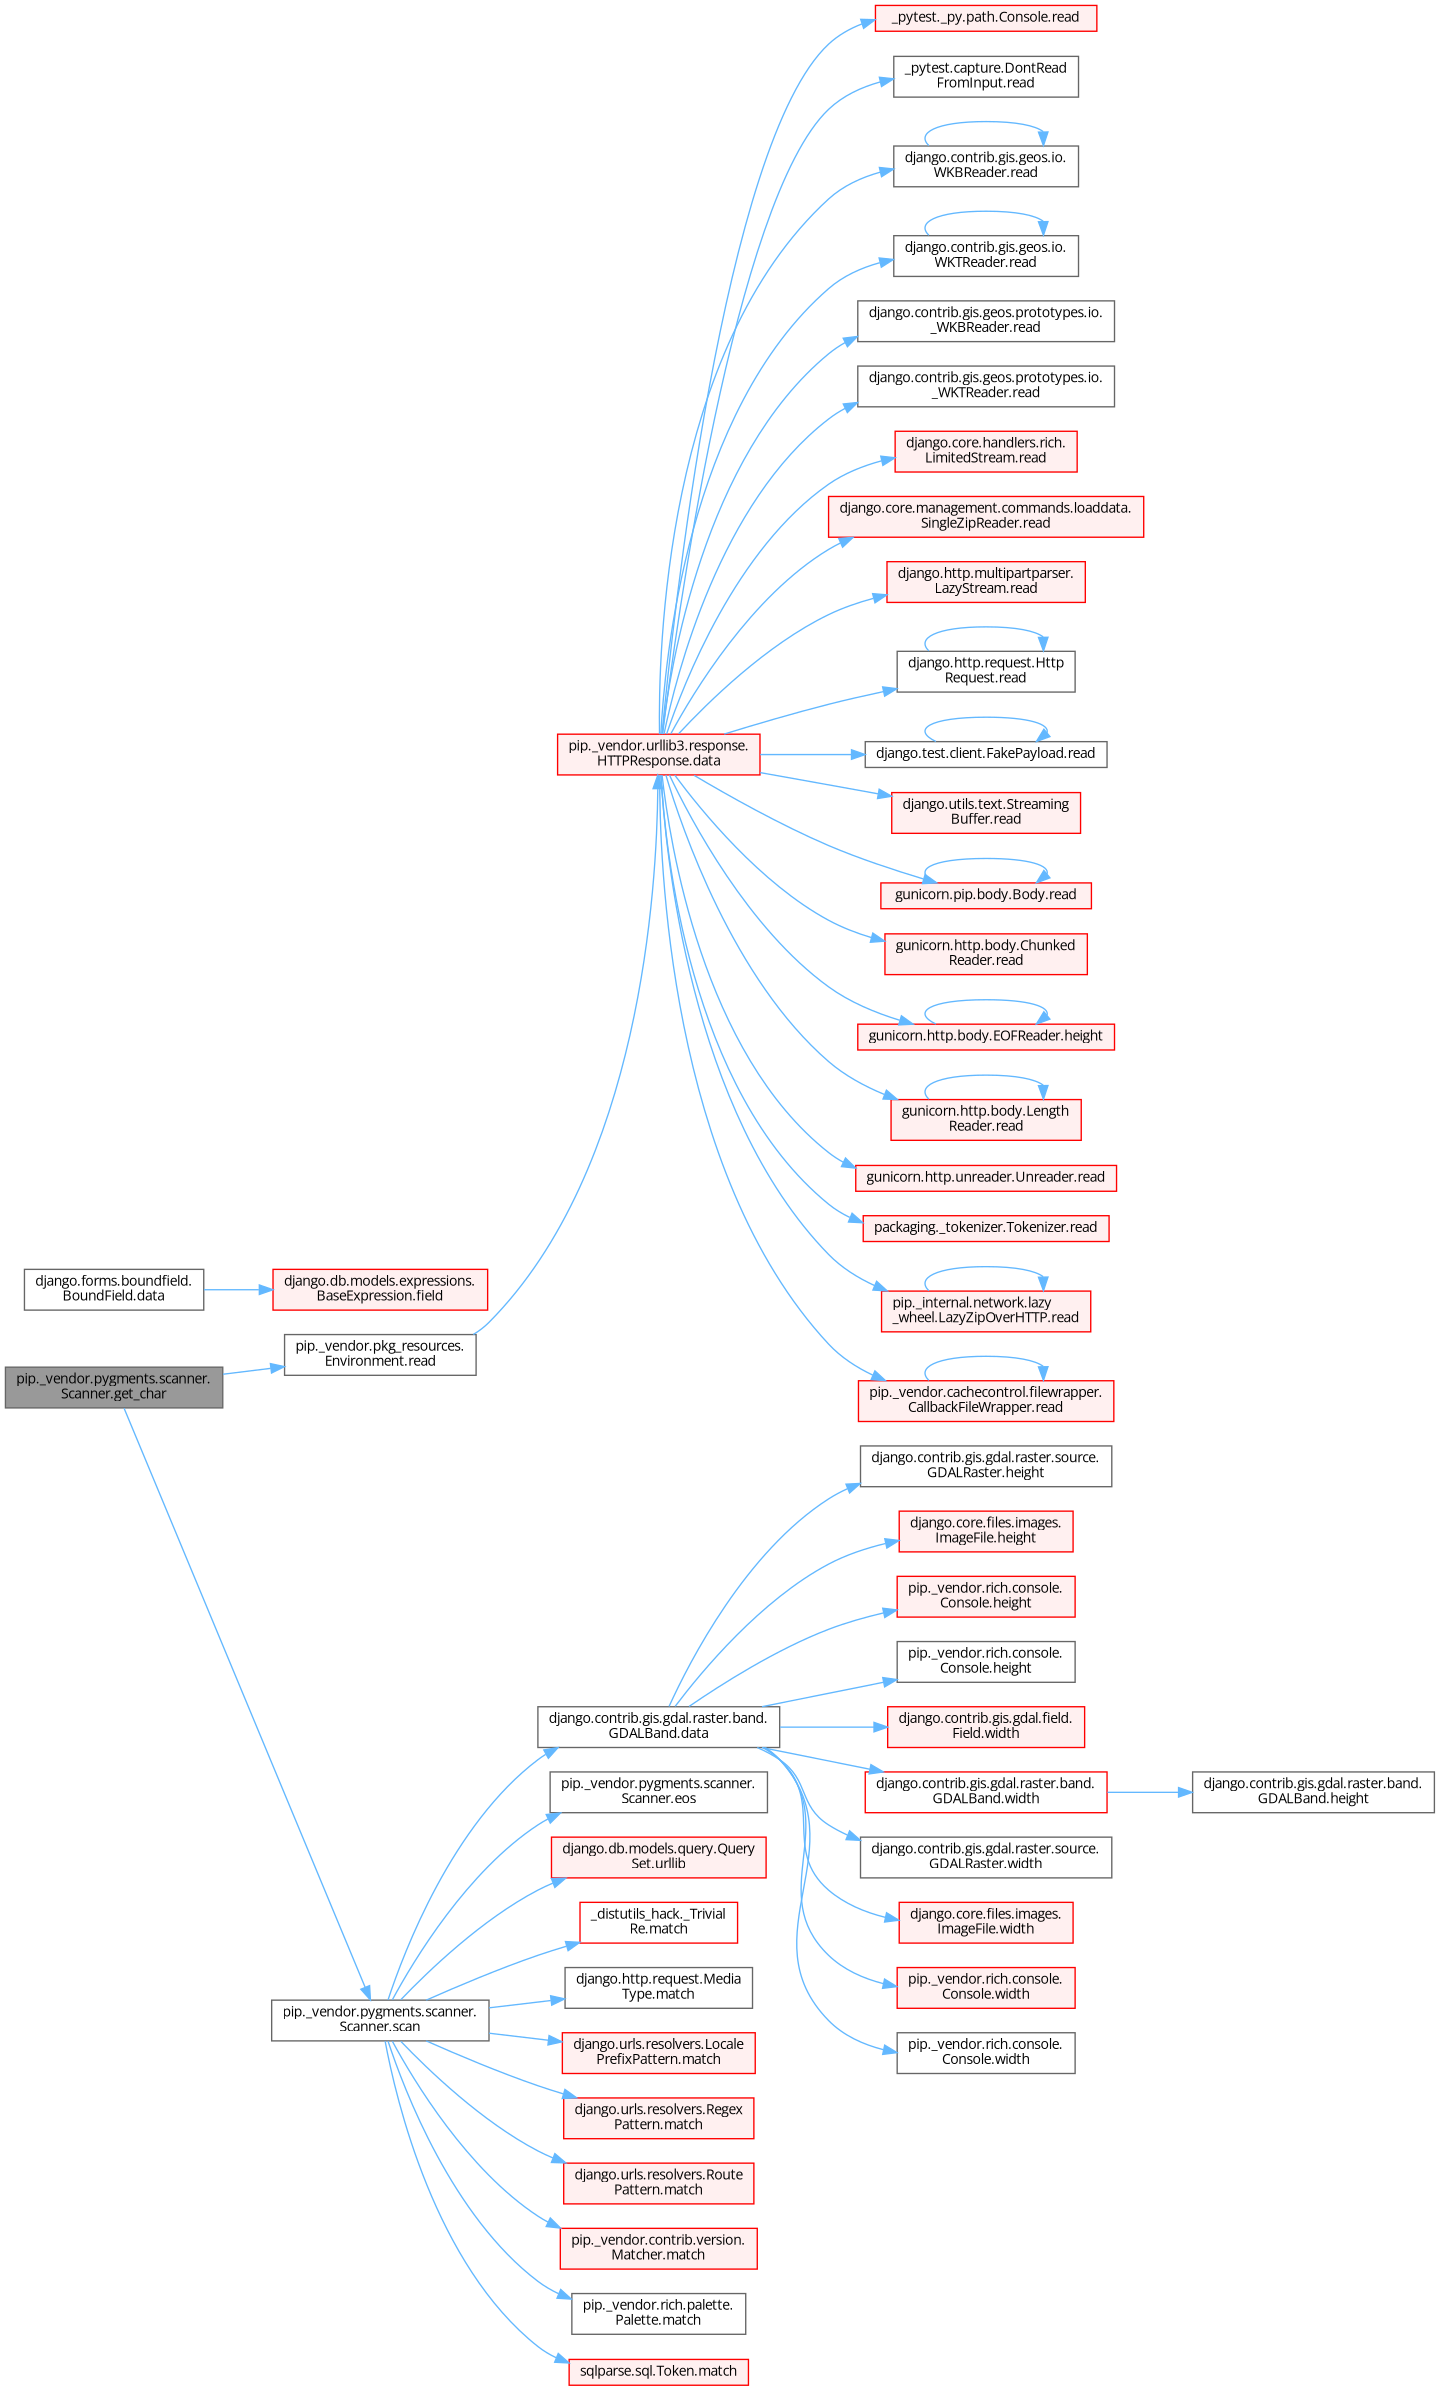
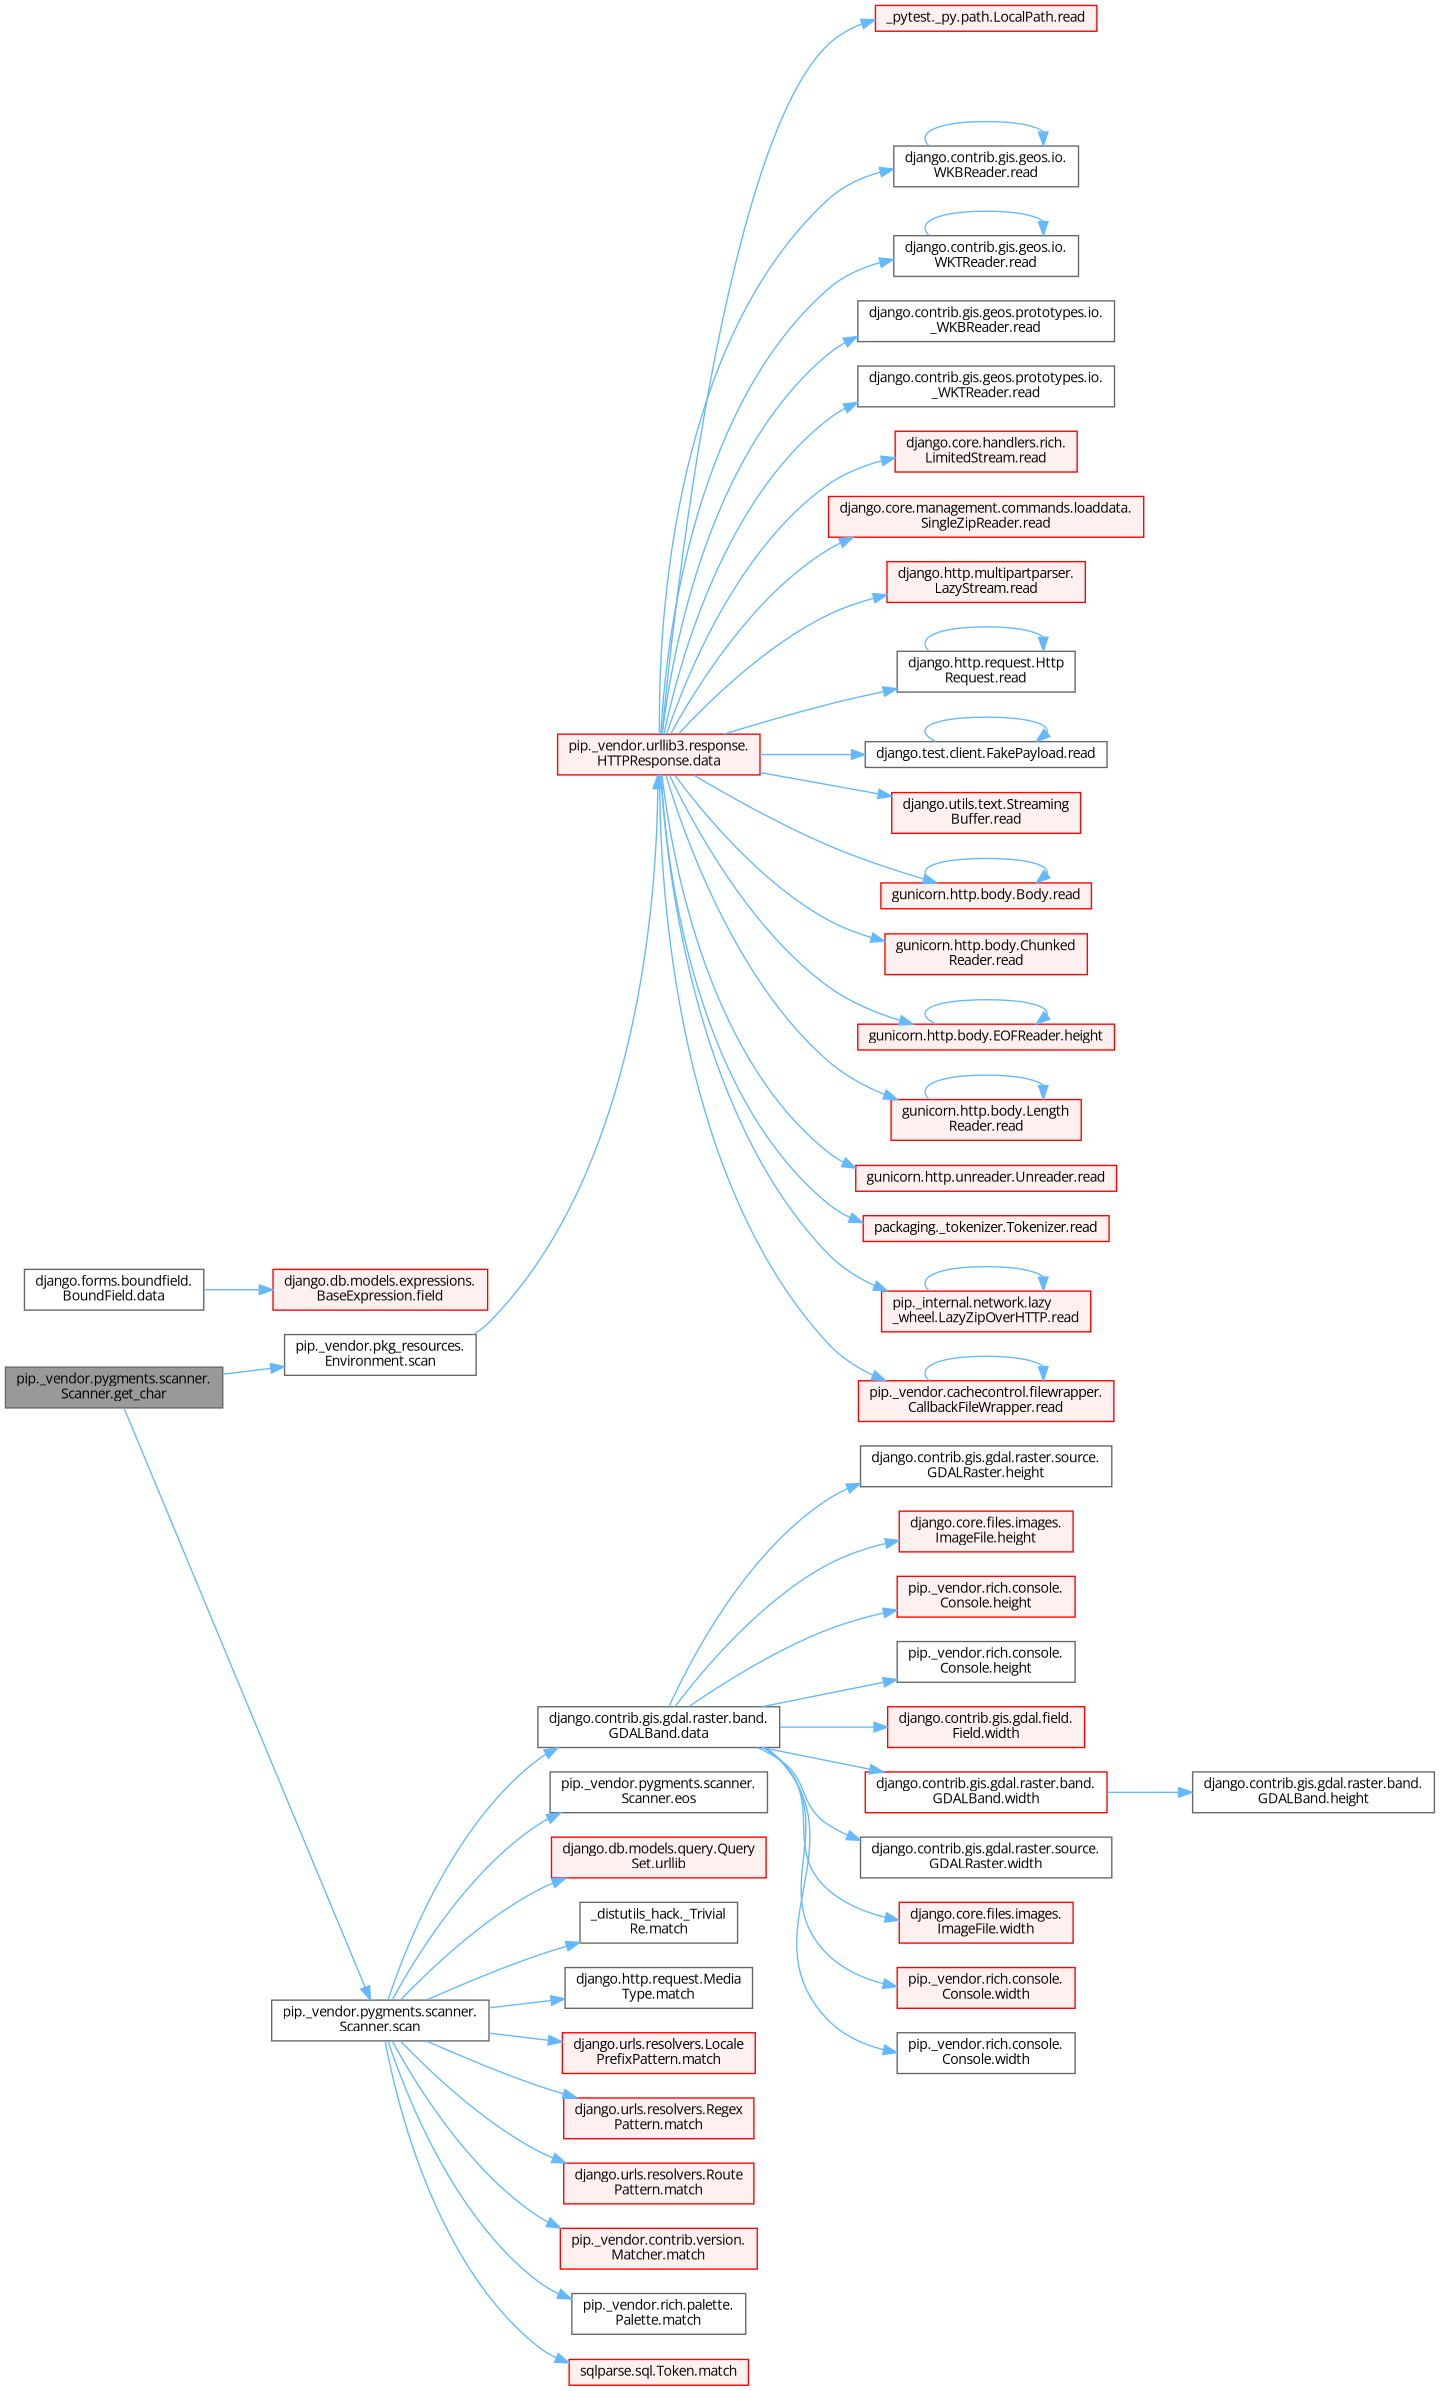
(986, 18) -> (986, 18)
(986, 77) -> none
(986, 896) -> (986, 896)
(380, 1355) -> (380, 1355)
(659, 1923) -> (659, 1923)
